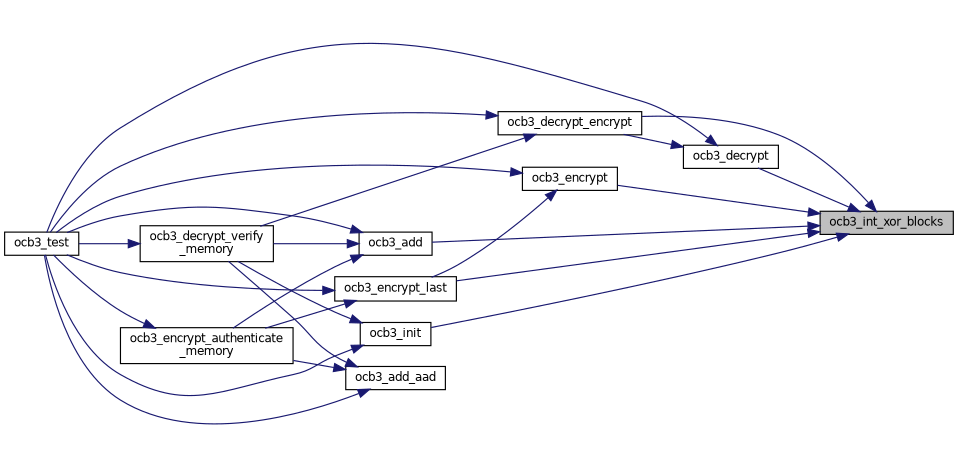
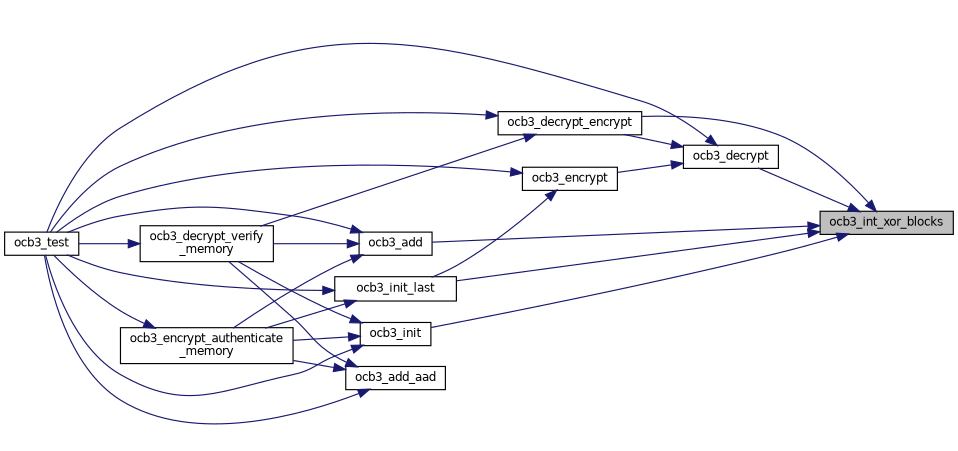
(713, 199) -> (644, 169)
(396, 289) -> (396, 289)
none -> (324, 338)
